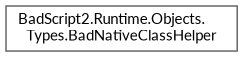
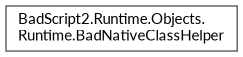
(122, 29) -> (122, 29)
